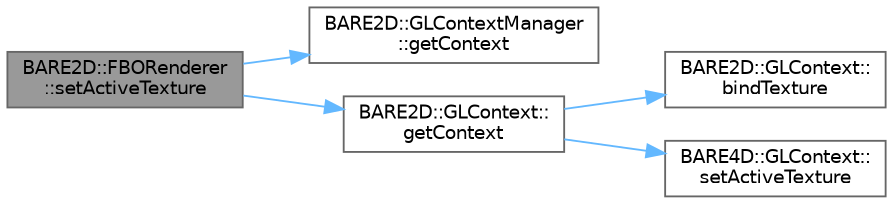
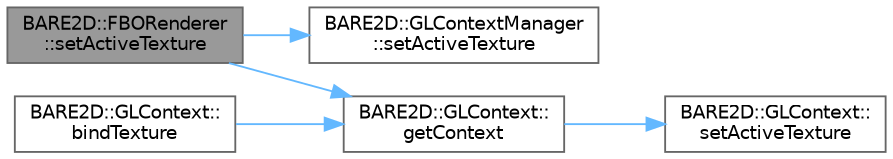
(454, 35) -> (454, 35)
(605, 103) -> (280, 124)
(775, 169) -> (775, 124)
